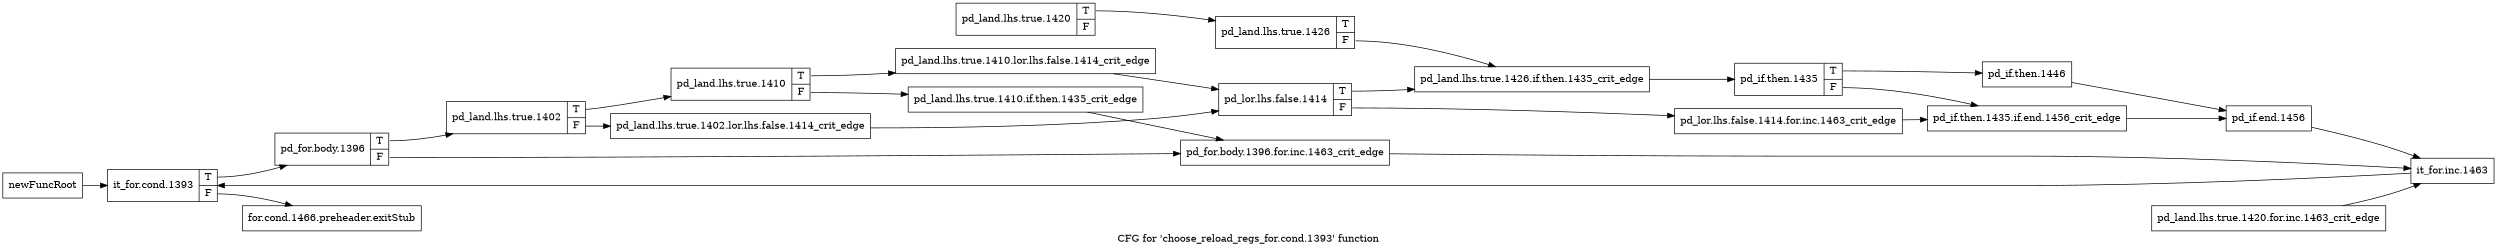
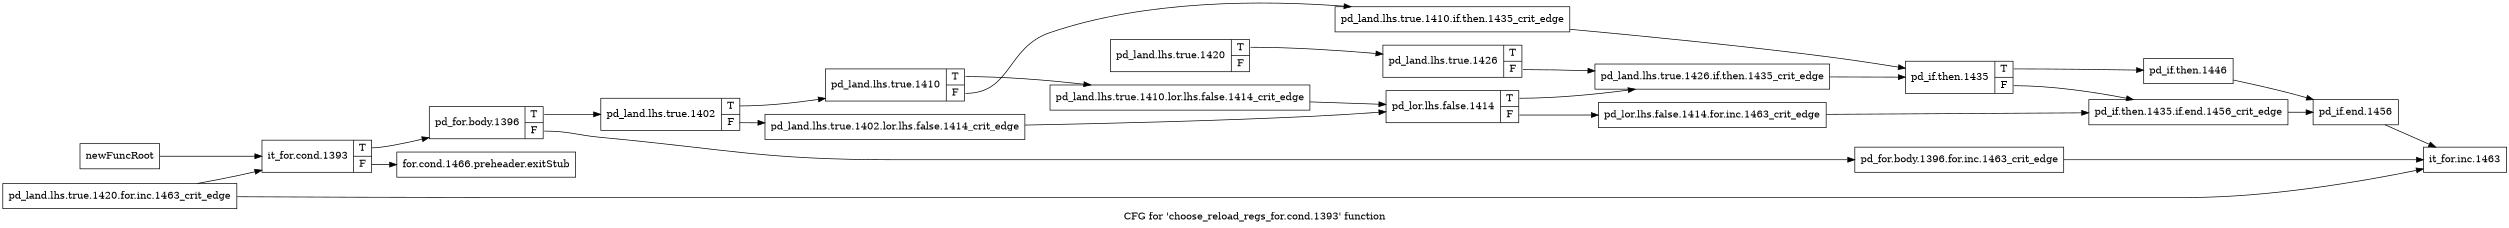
(1152, 125) -> (1734, 46)
(1318, 185) -> (226, 178)
